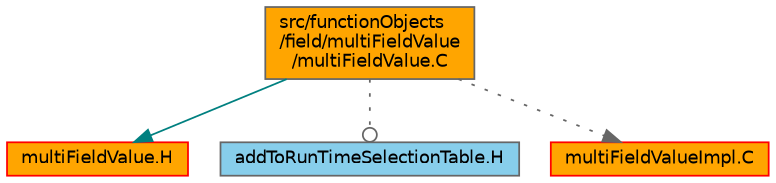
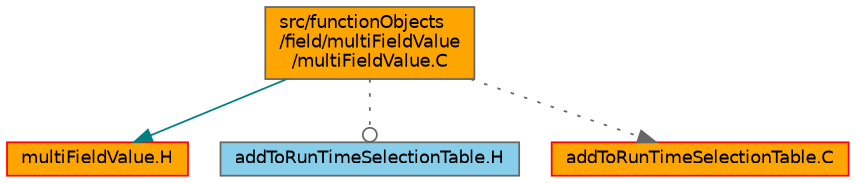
(660, 159) -> (700, 159)
